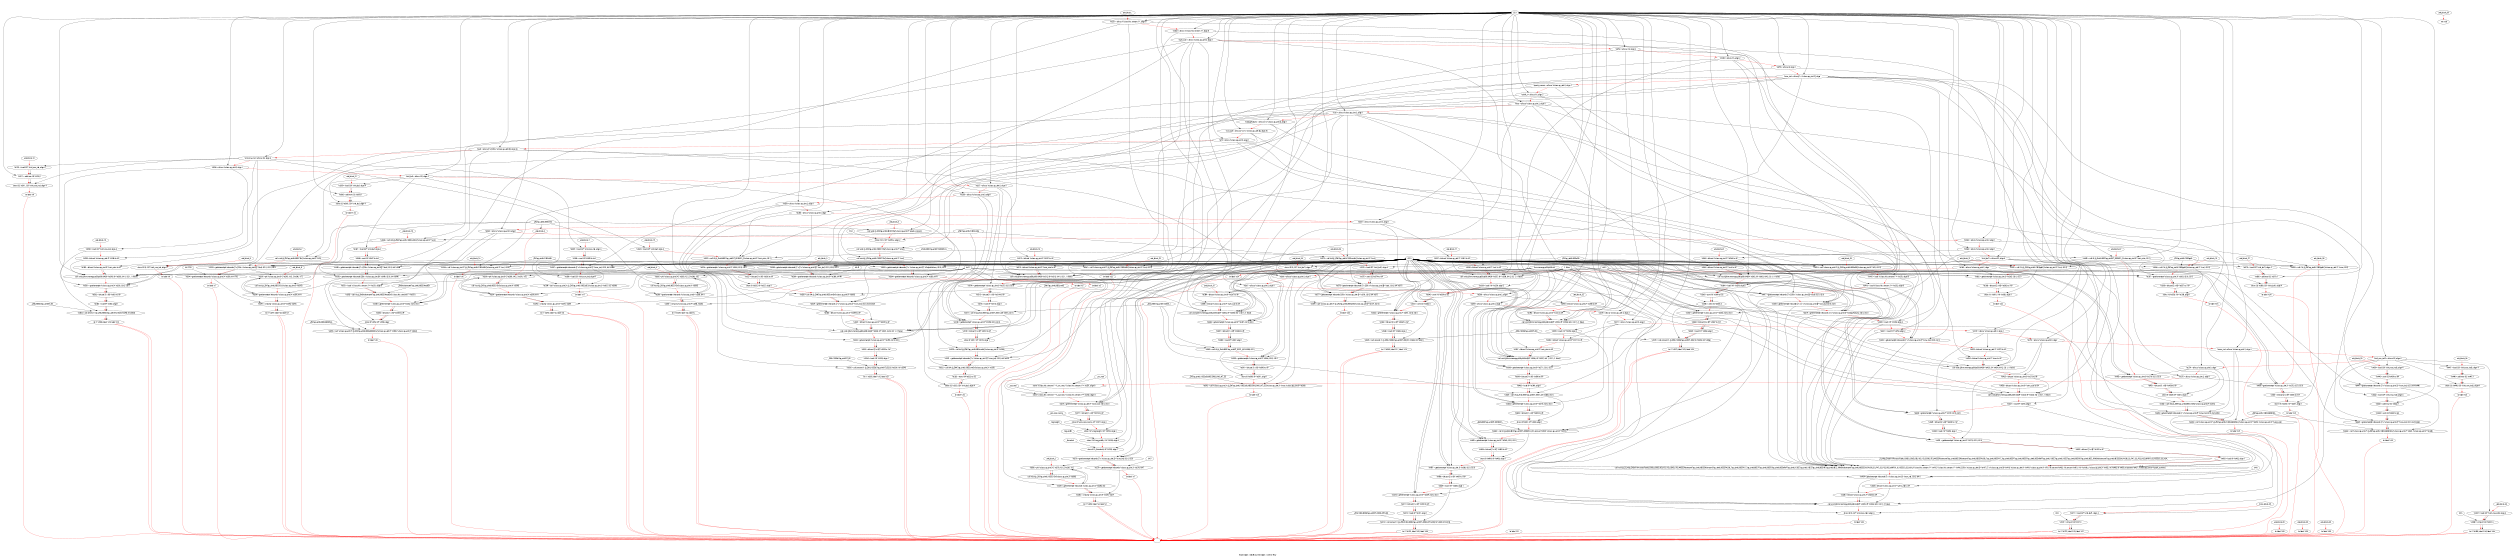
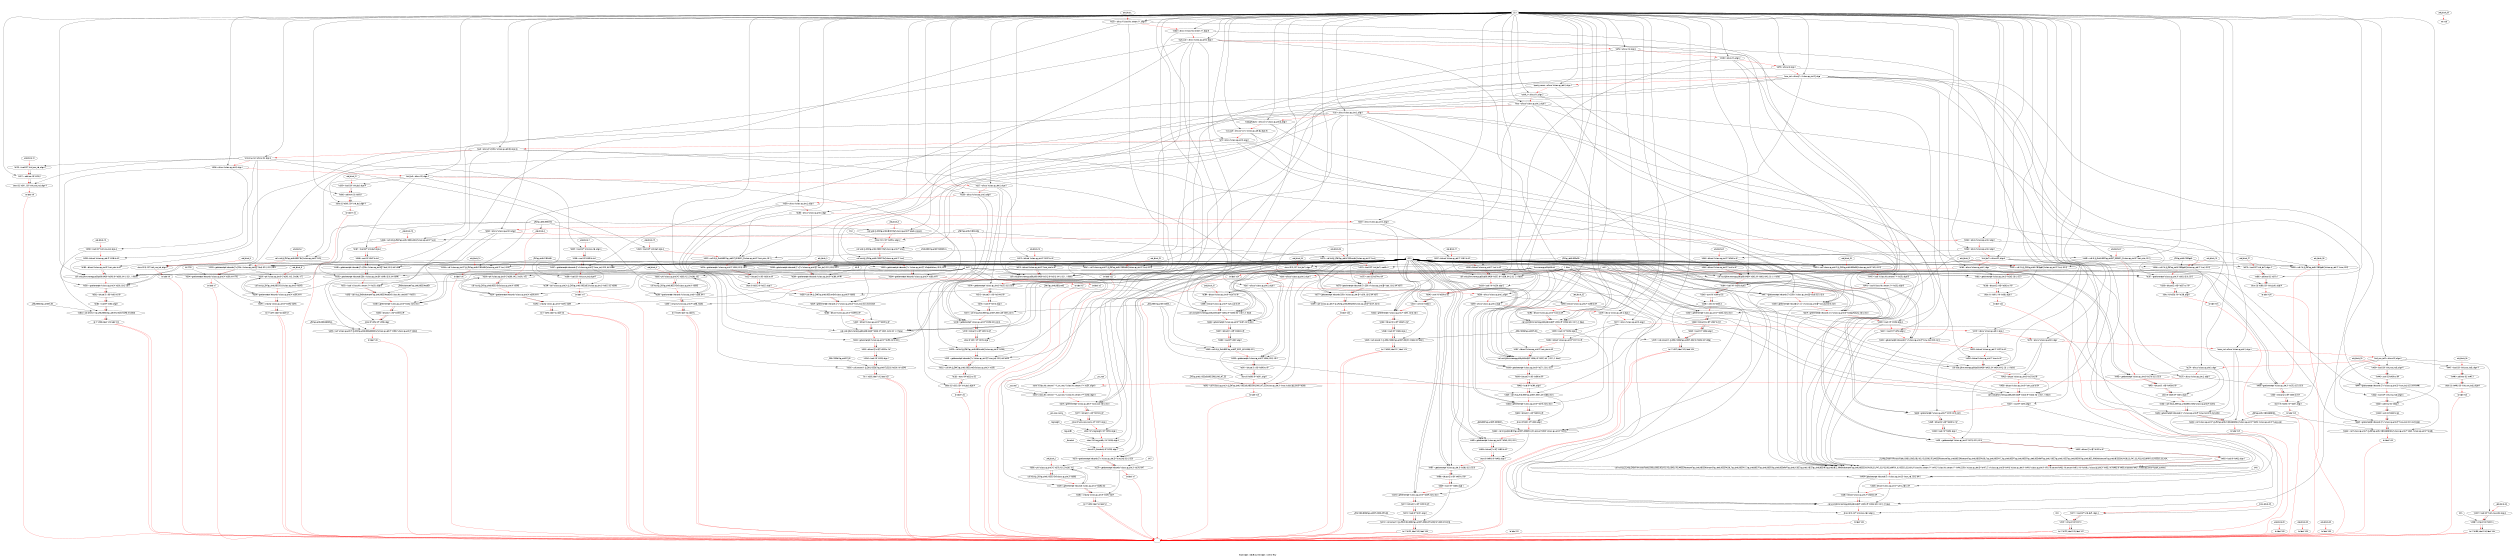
none -> (1577, 29)
(1373, 268) -> (1373, 268)
(2425, 371) -> none
